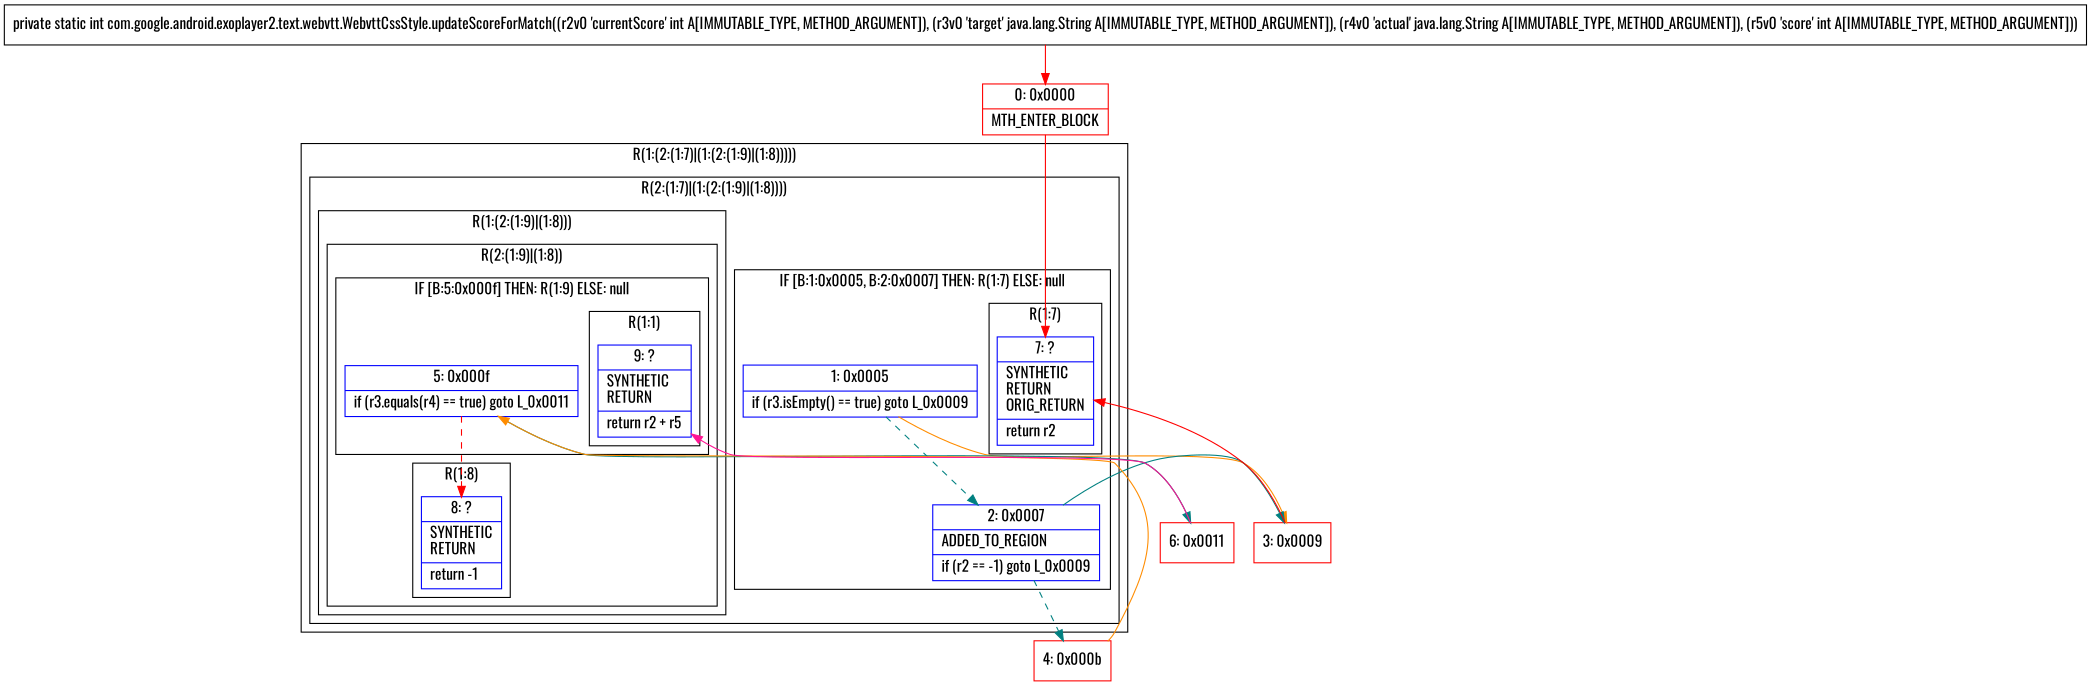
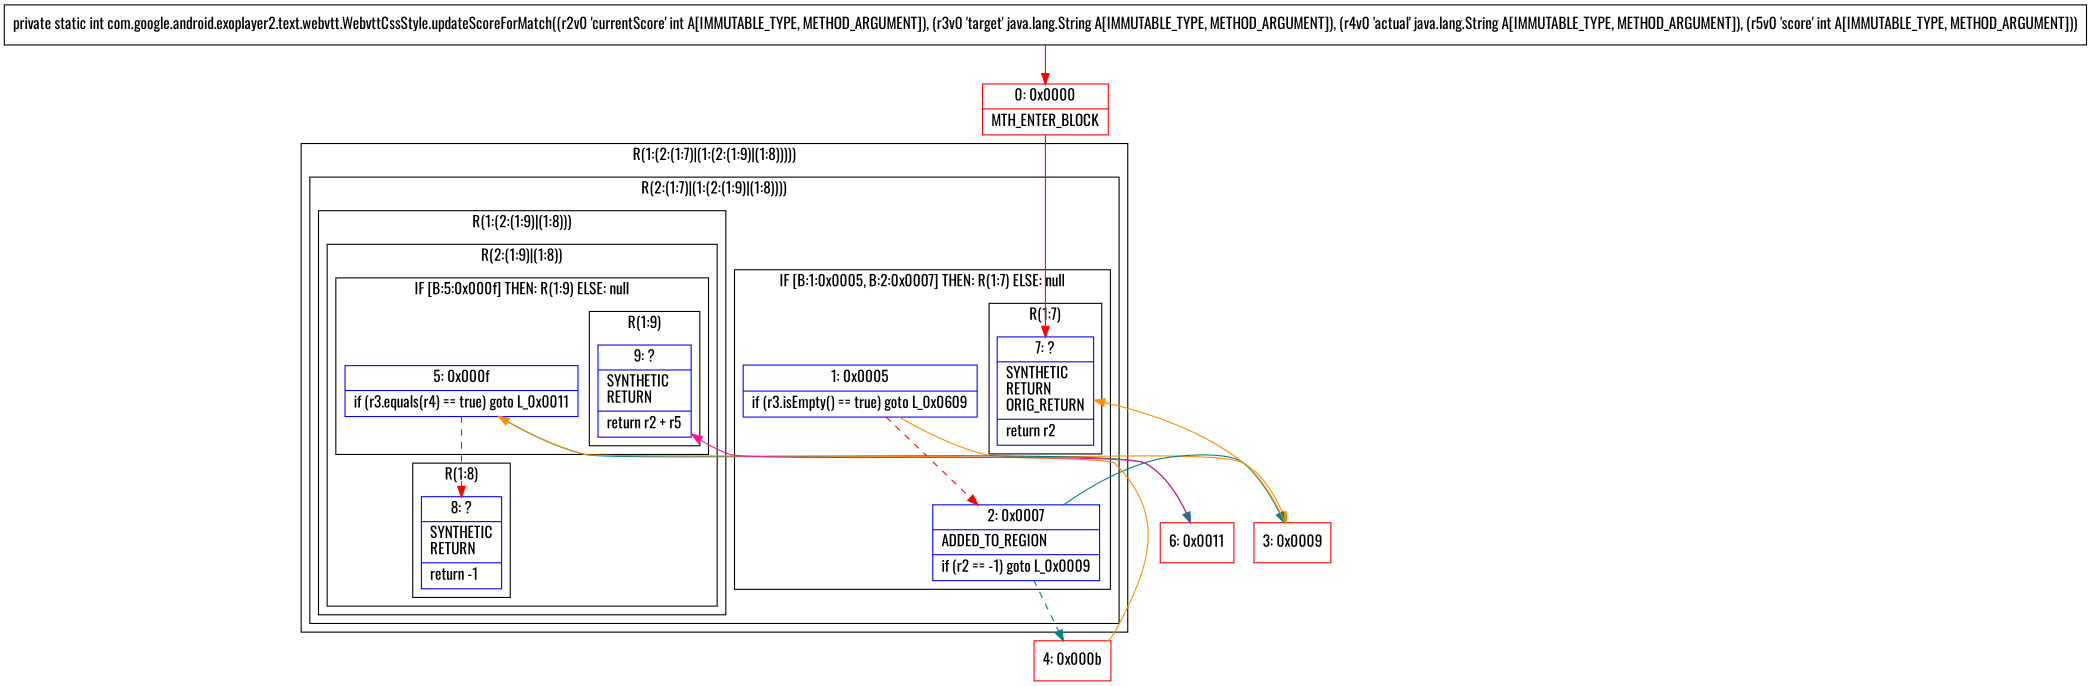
(645, 324) -> (645, 324)
(860, 404) -> (860, 404)
(1211, 441) -> (1211, 441)
(920, 449) -> (920, 449)
